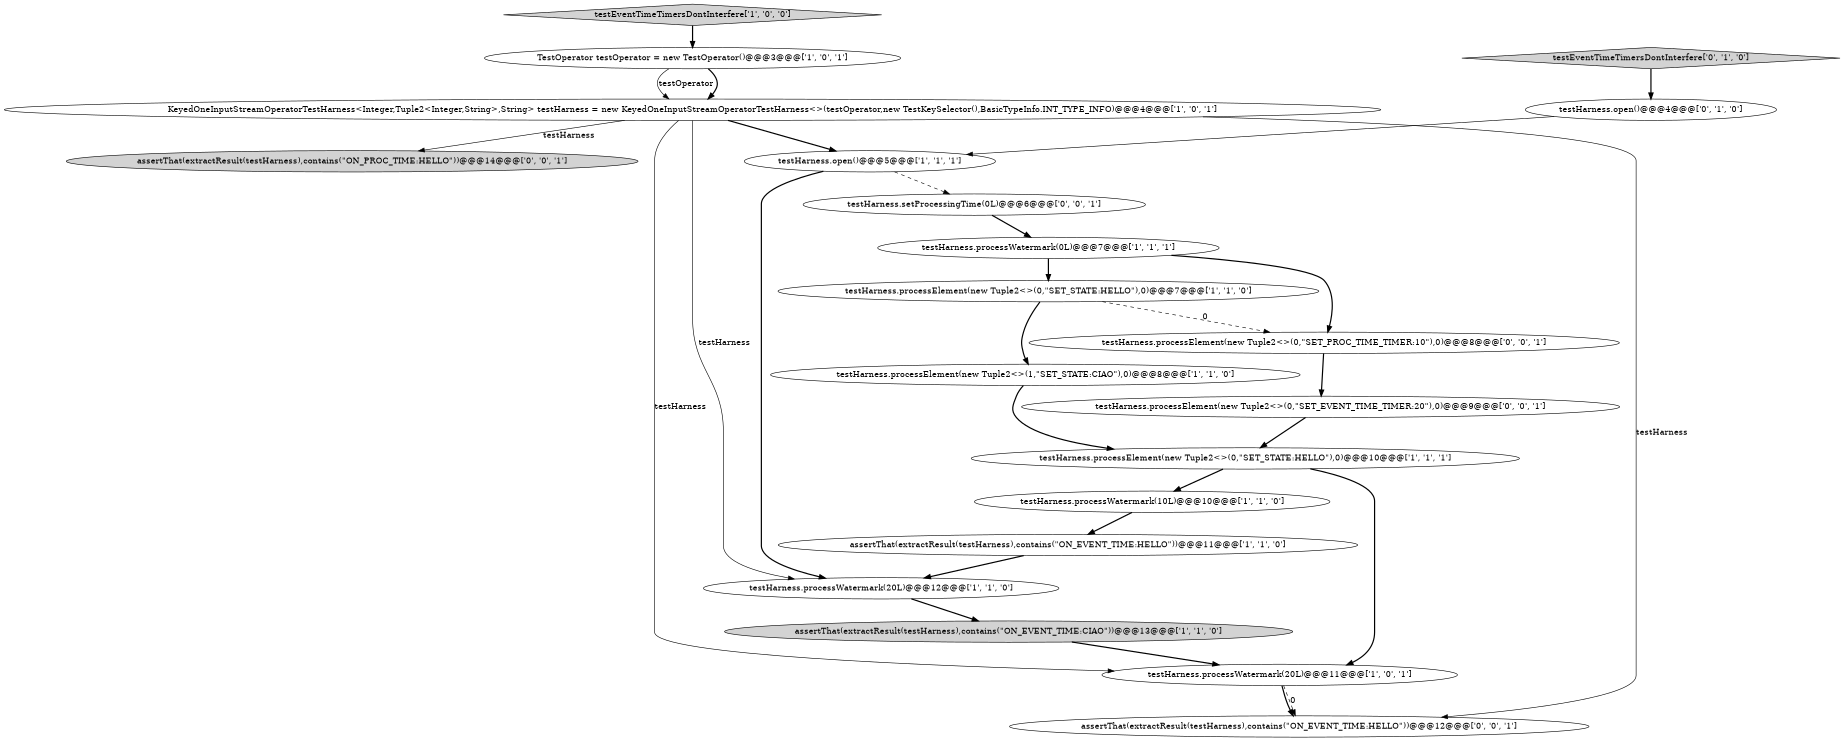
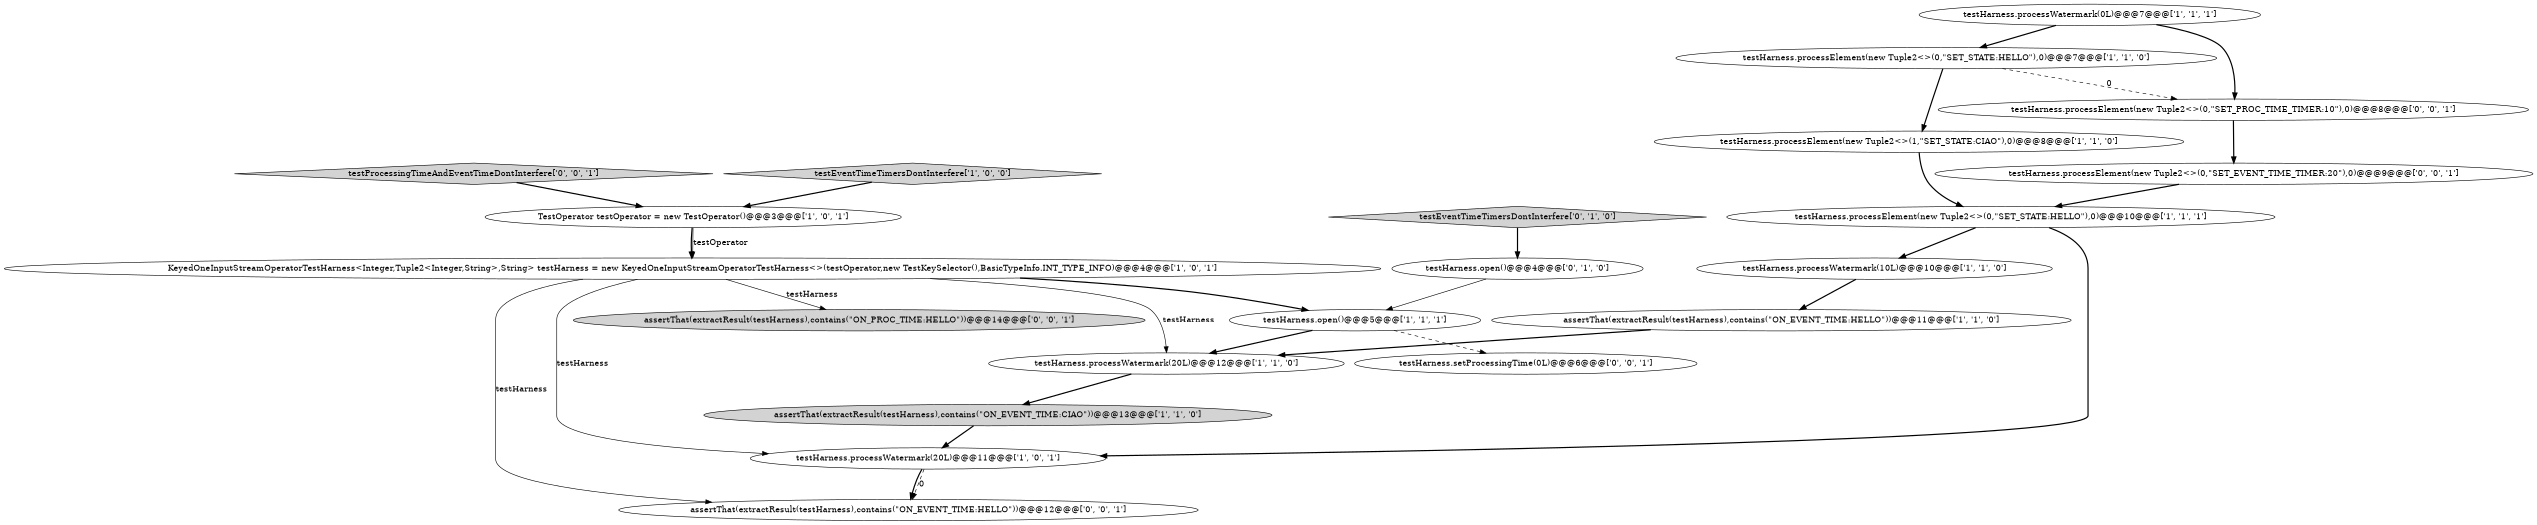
none -> (474, 174)
(1009, 225) -> none
